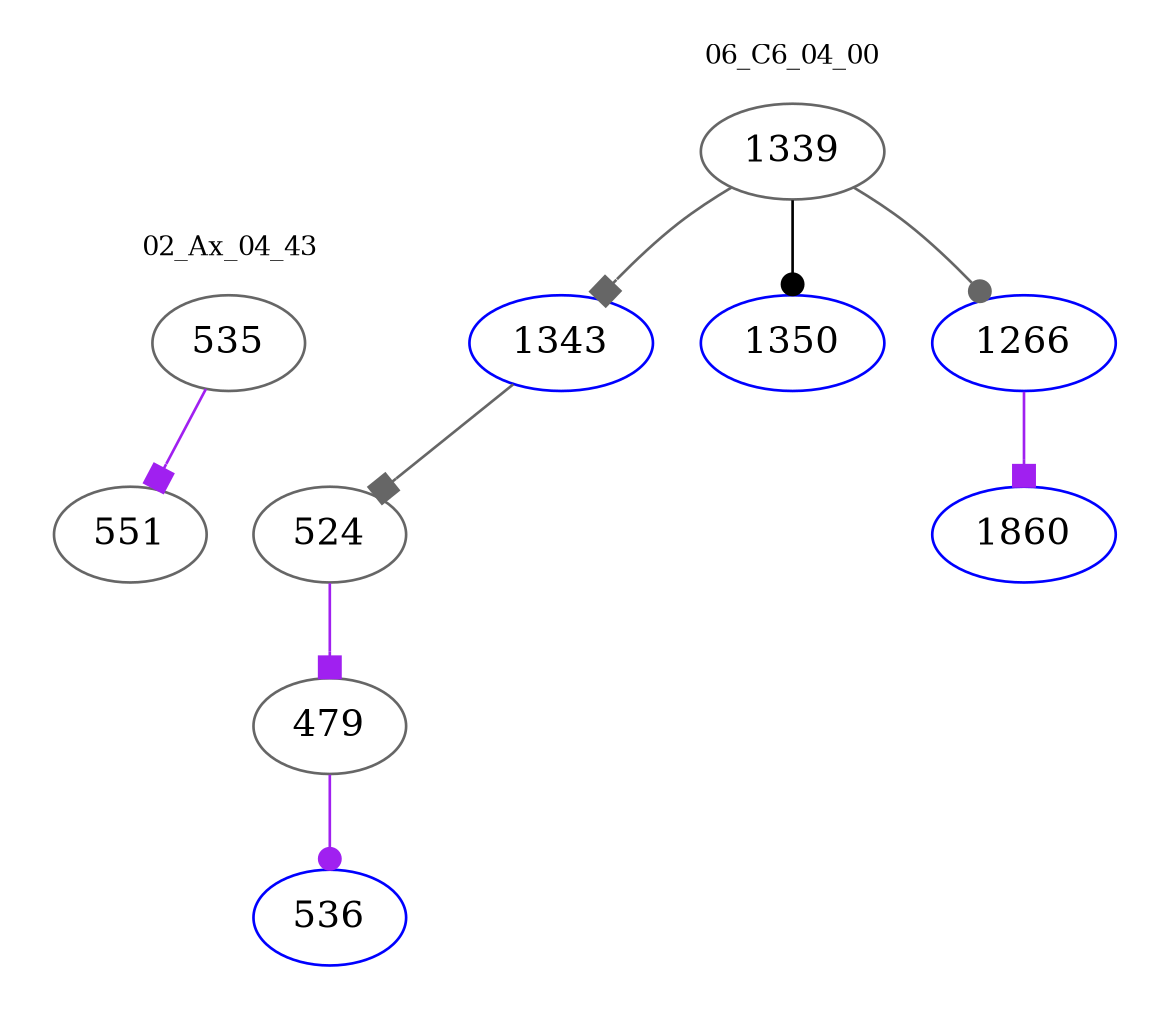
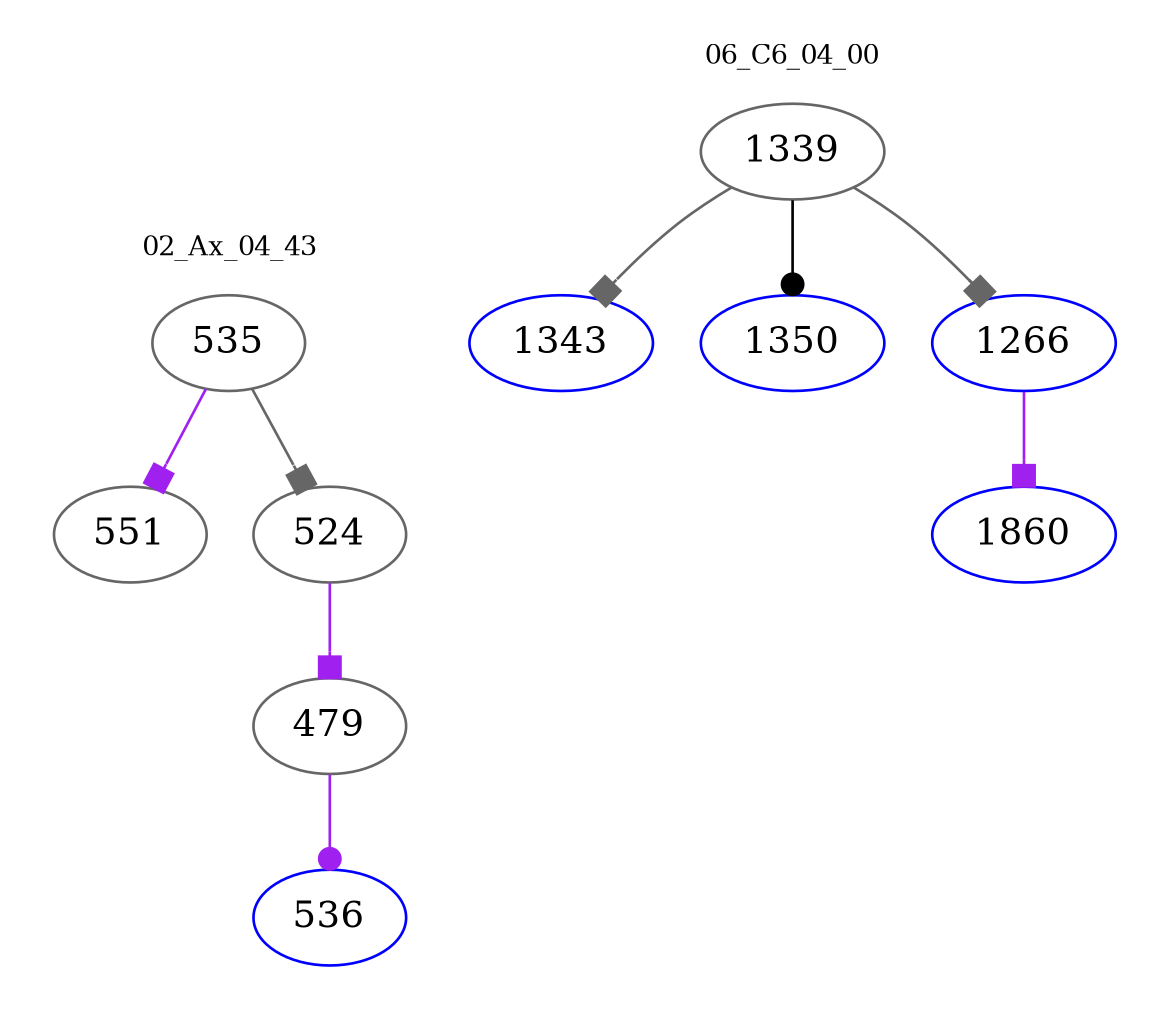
(916, 231) -> (916, 231)
(466, 422) -> (273, 427)
